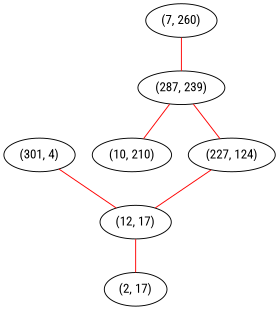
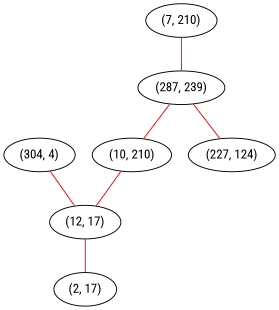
(181, 21) -> (181, 21)
(40, 155) -> (40, 155)
(183, 189) -> (109, 189)
